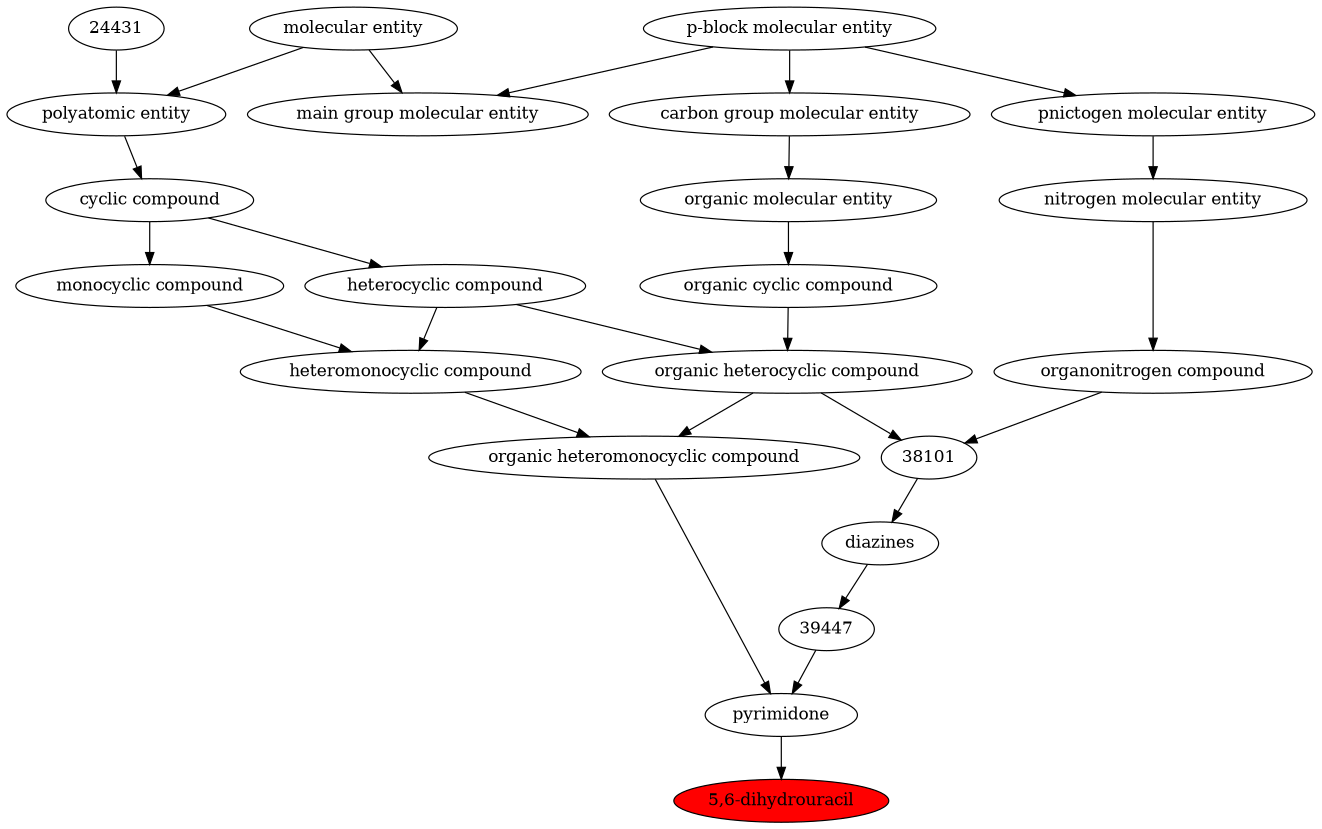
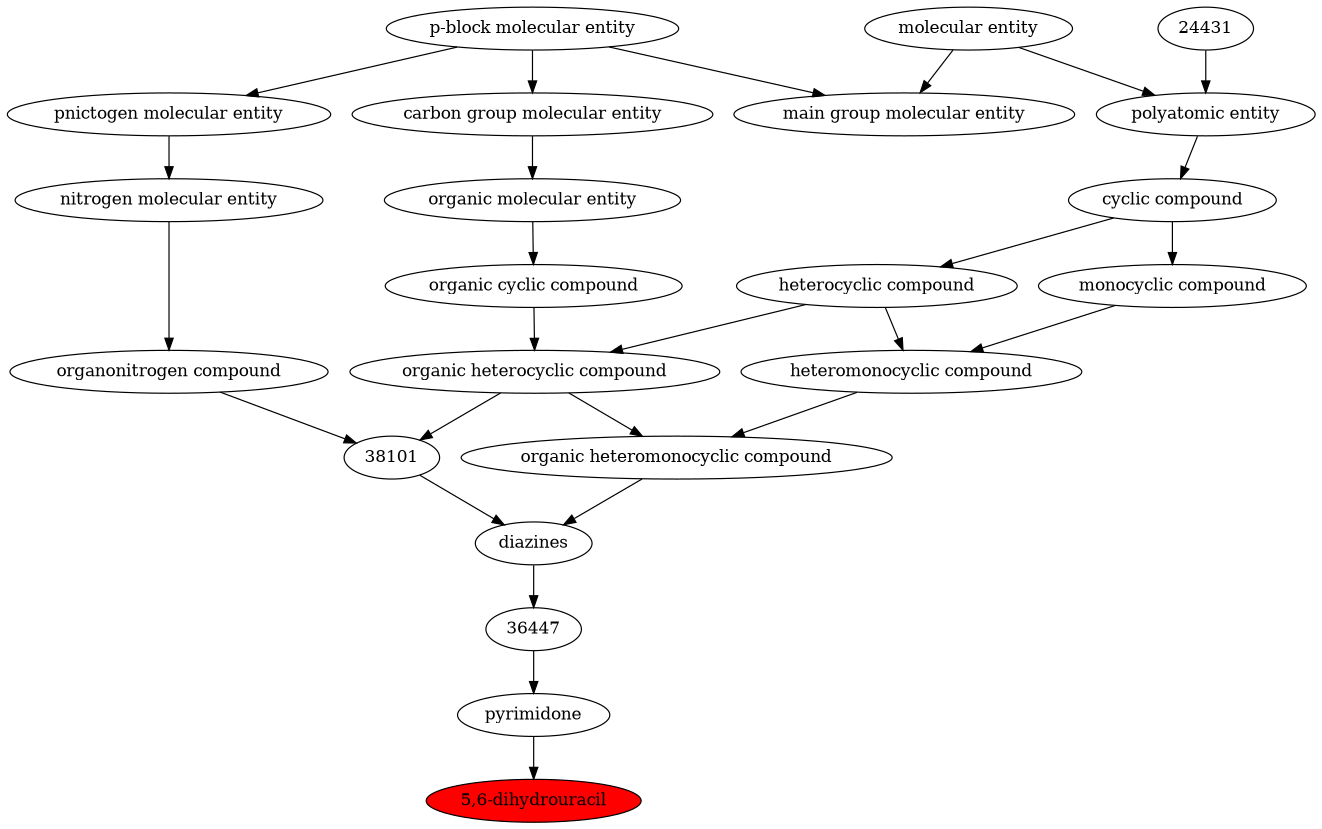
(710, 581) -> (608, 499)
(827, 629) -> (534, 629)
